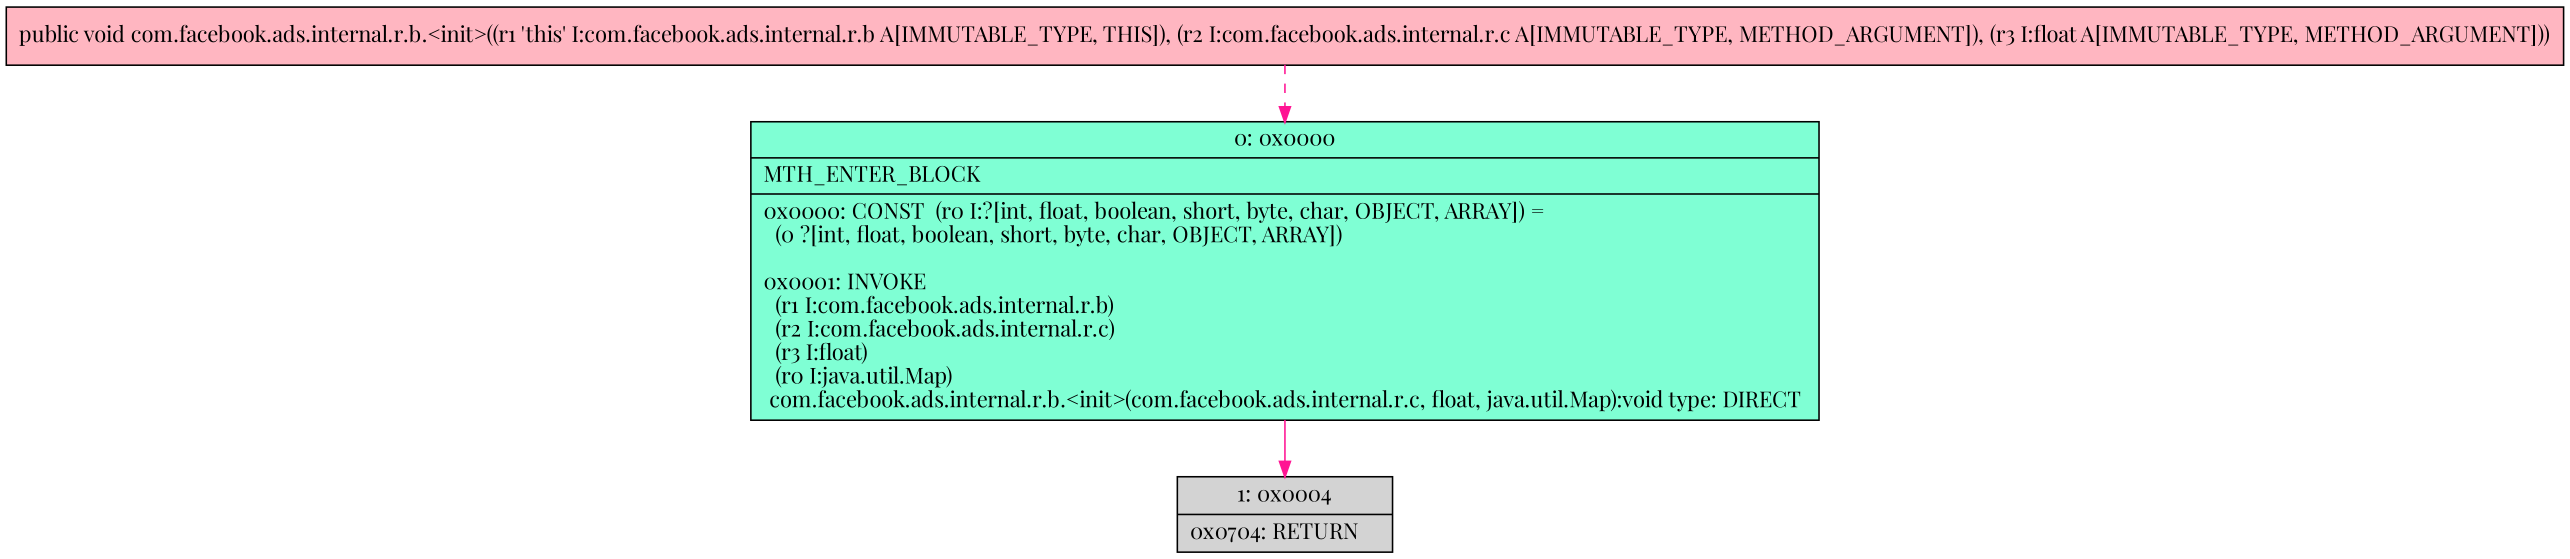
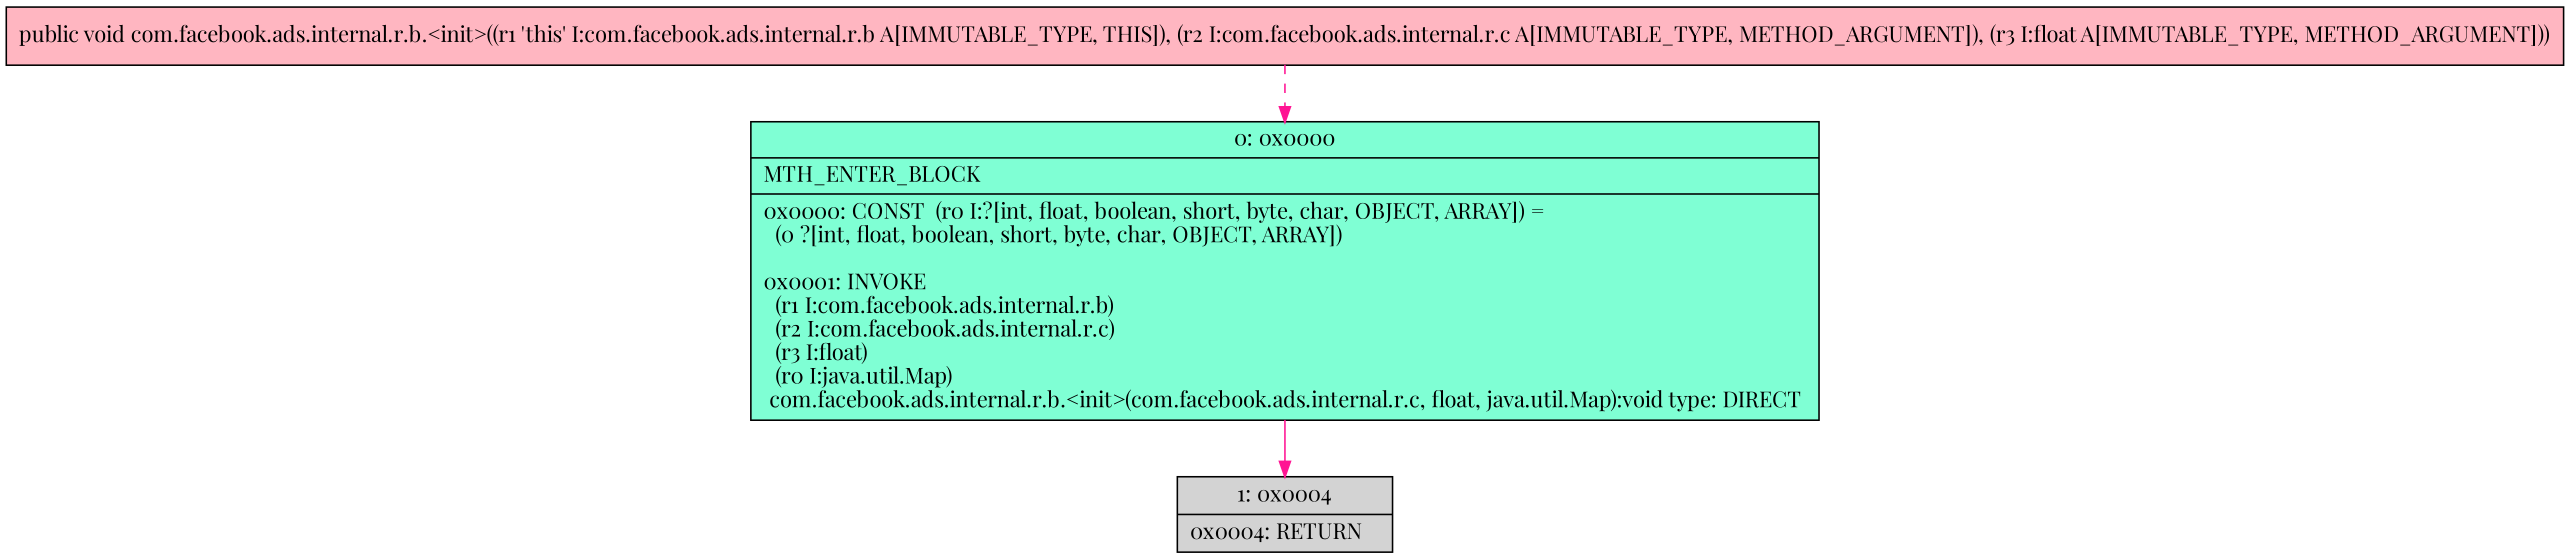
(1283, 533) -> (1285, 533)
